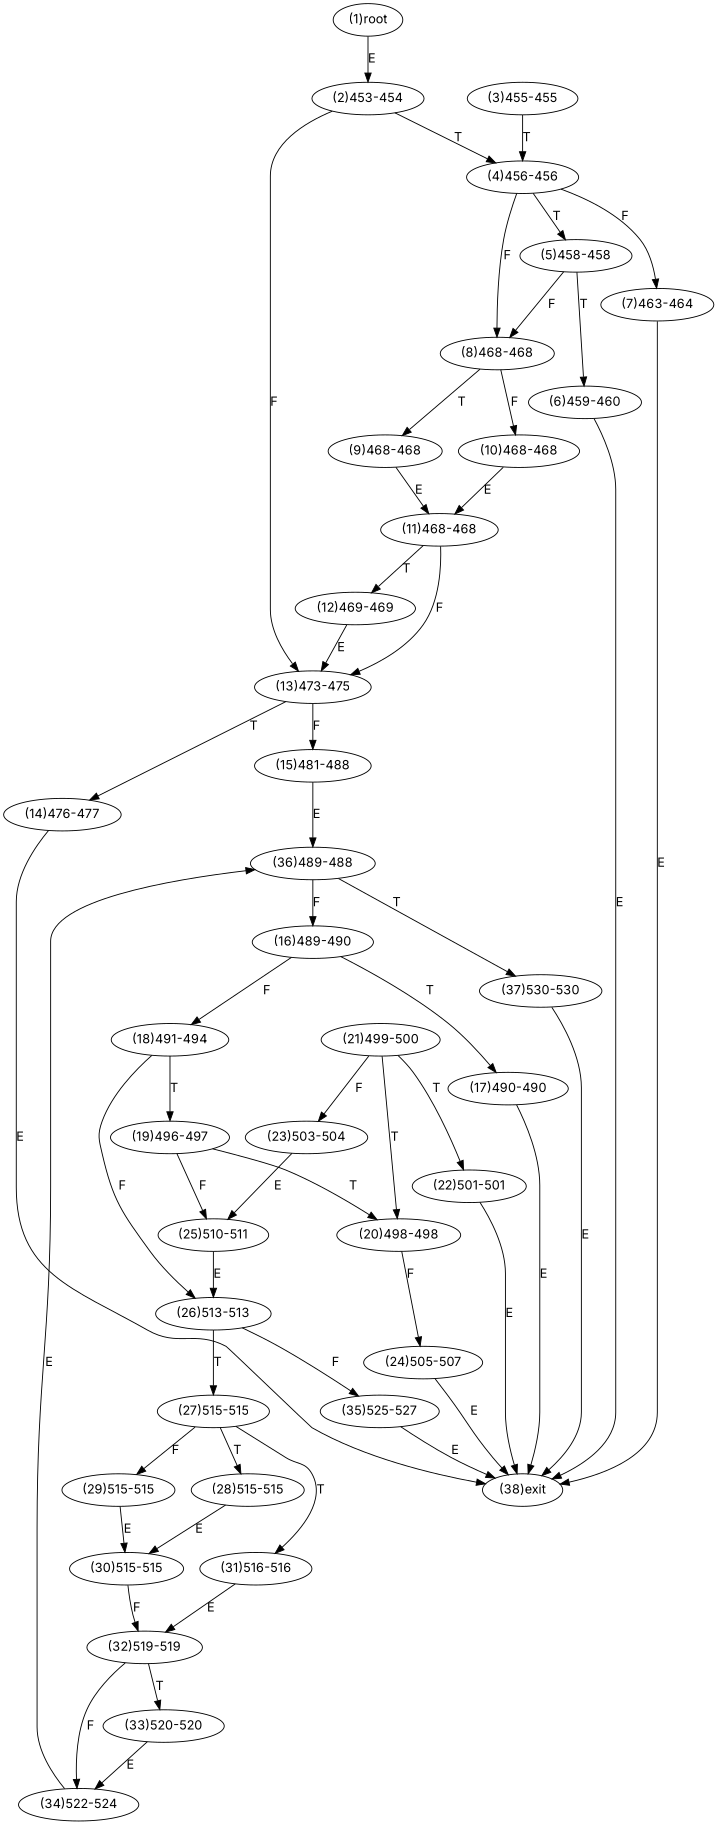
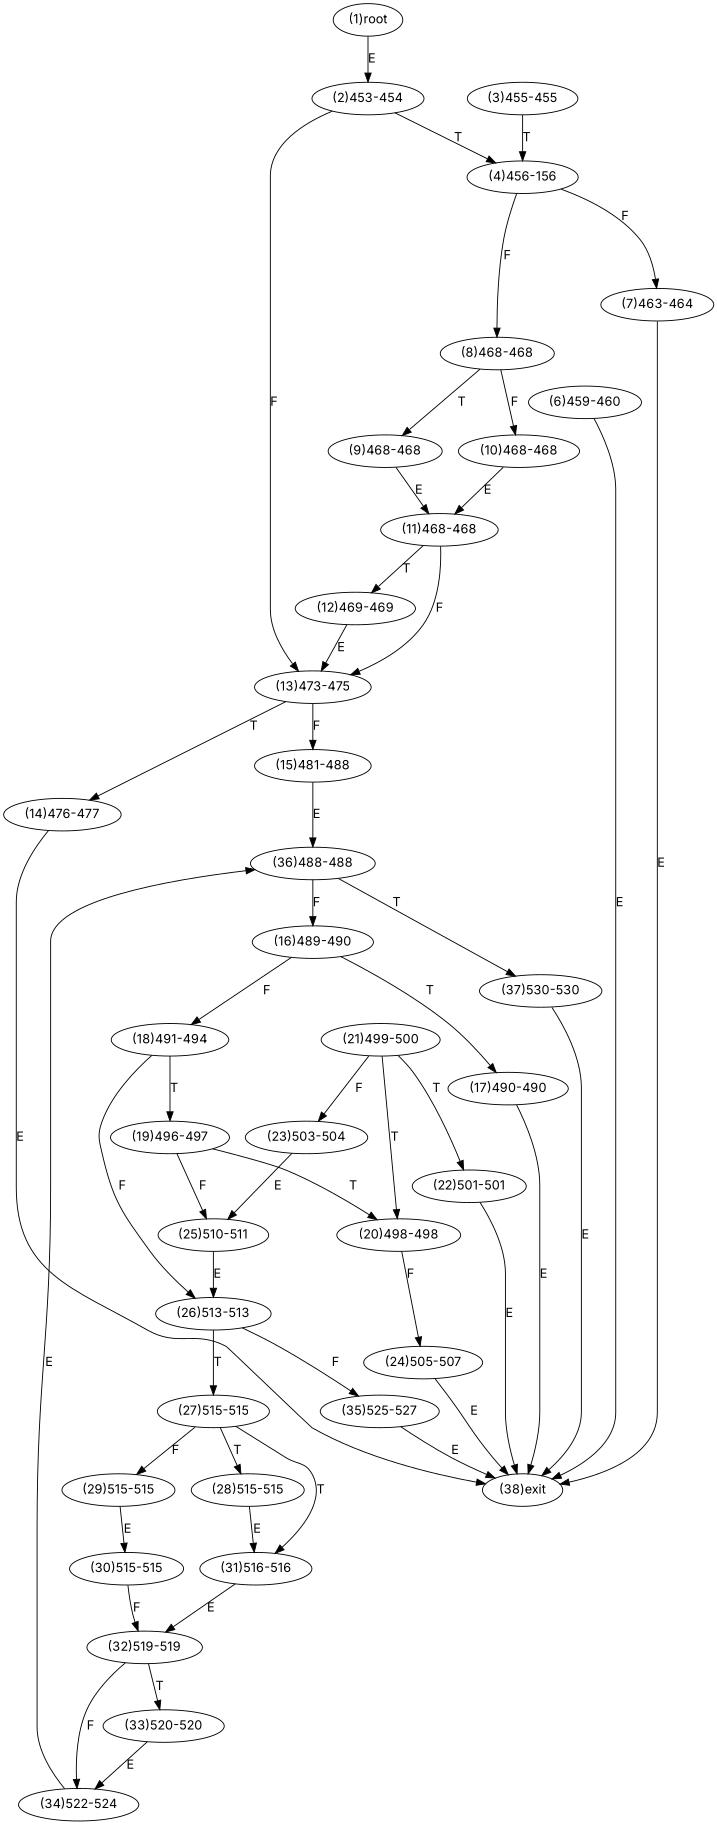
(523, 177) -> (523, 177)
(576, 256) -> none
(313, 863) -> (313, 863)
(191, 1527) -> (251, 1525)
